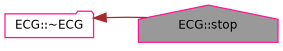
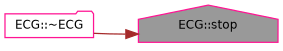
(127, 17) -> (110, 34)
